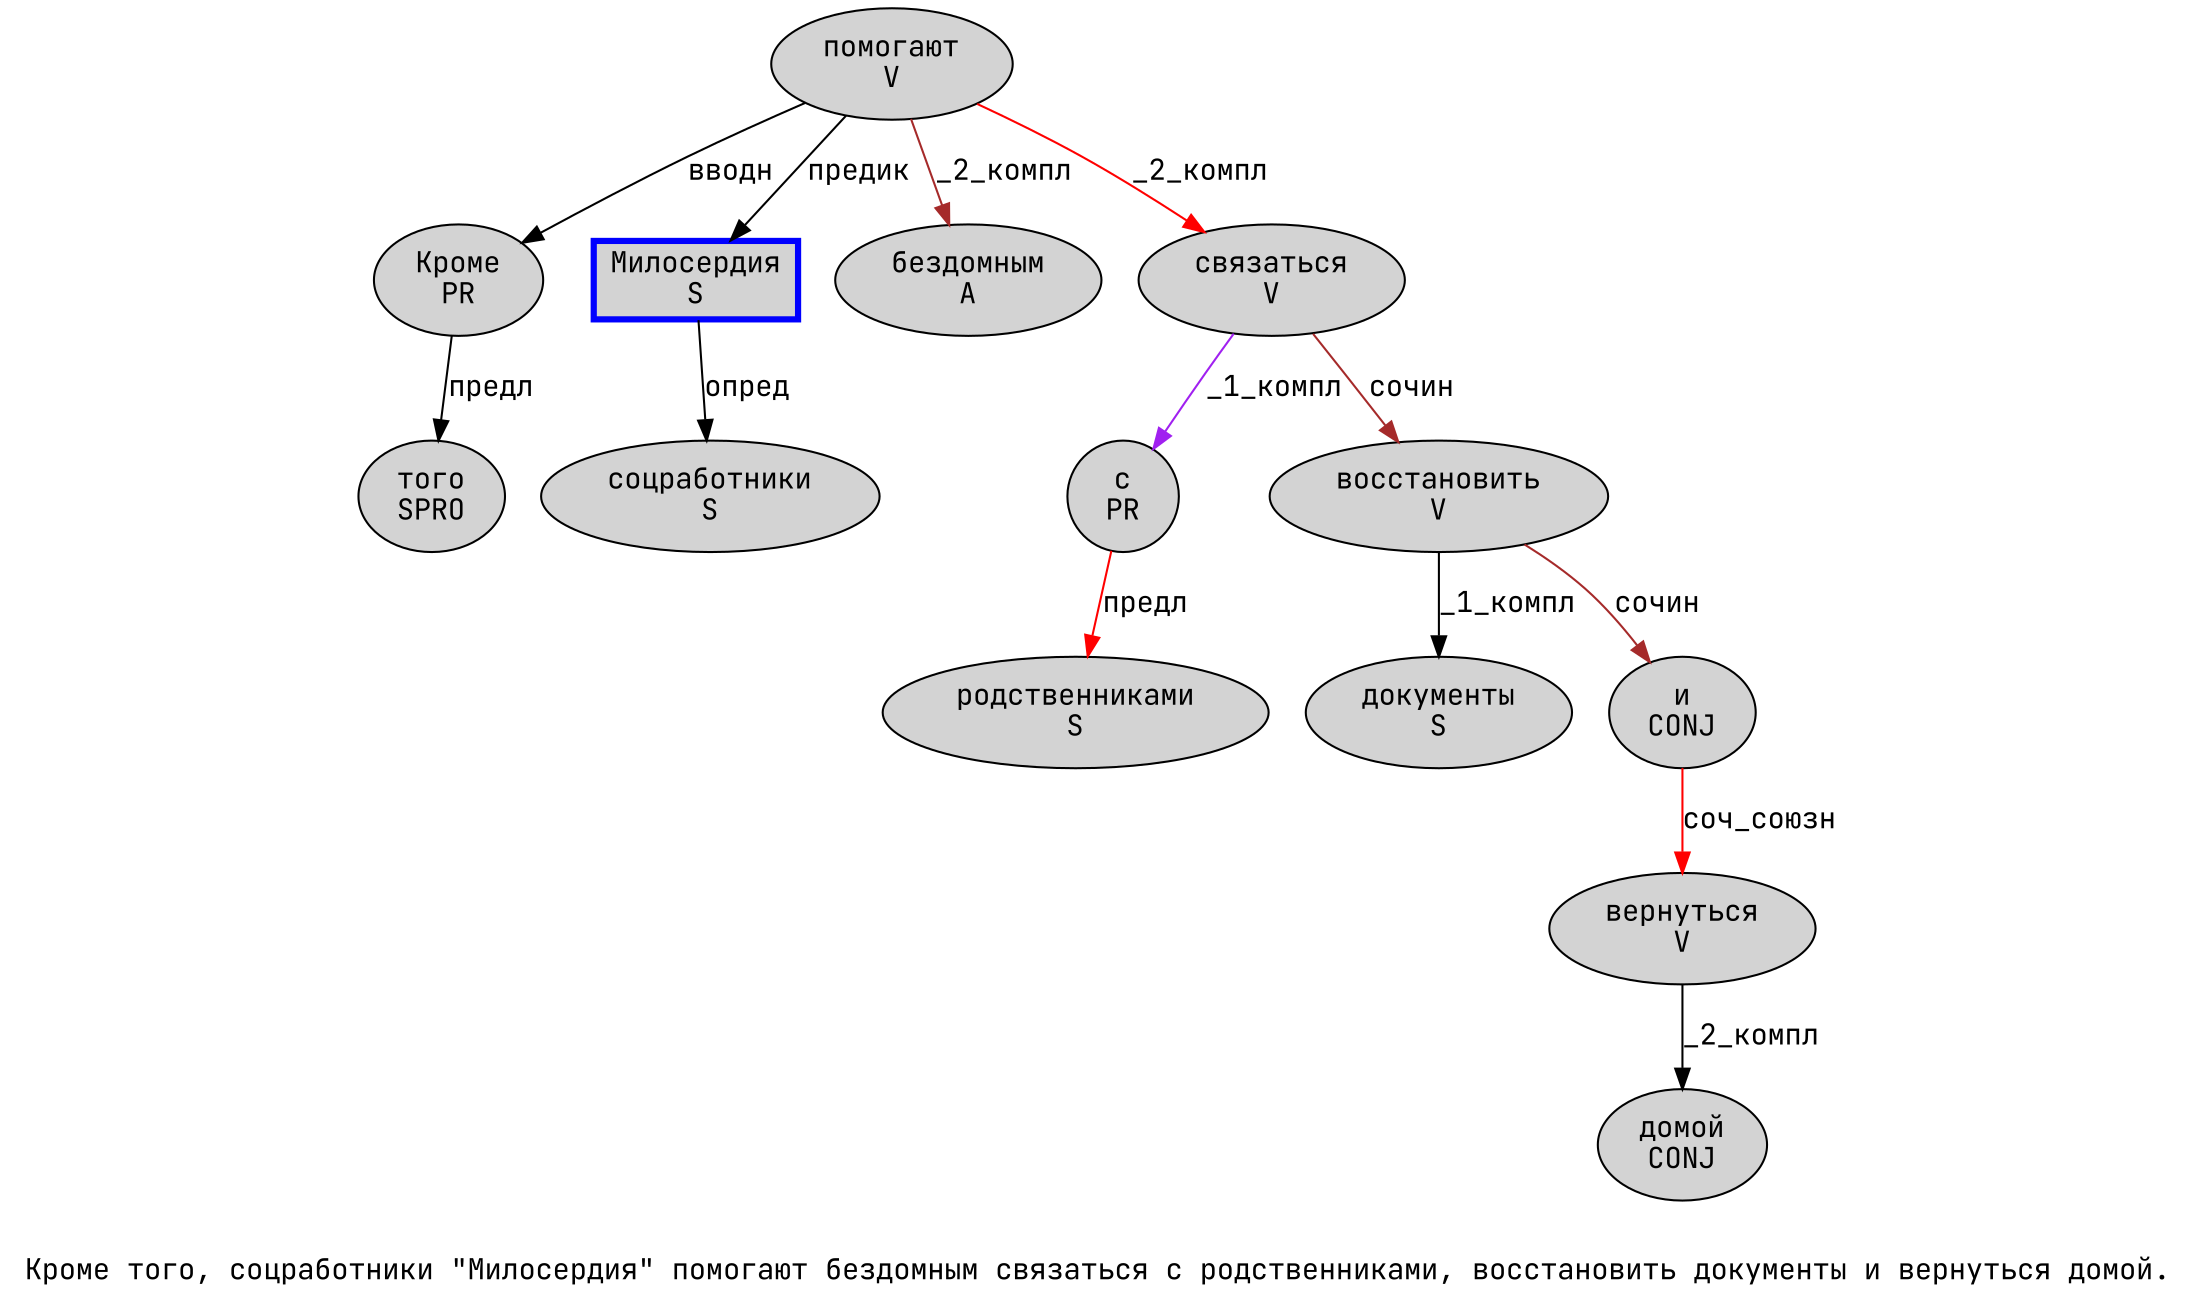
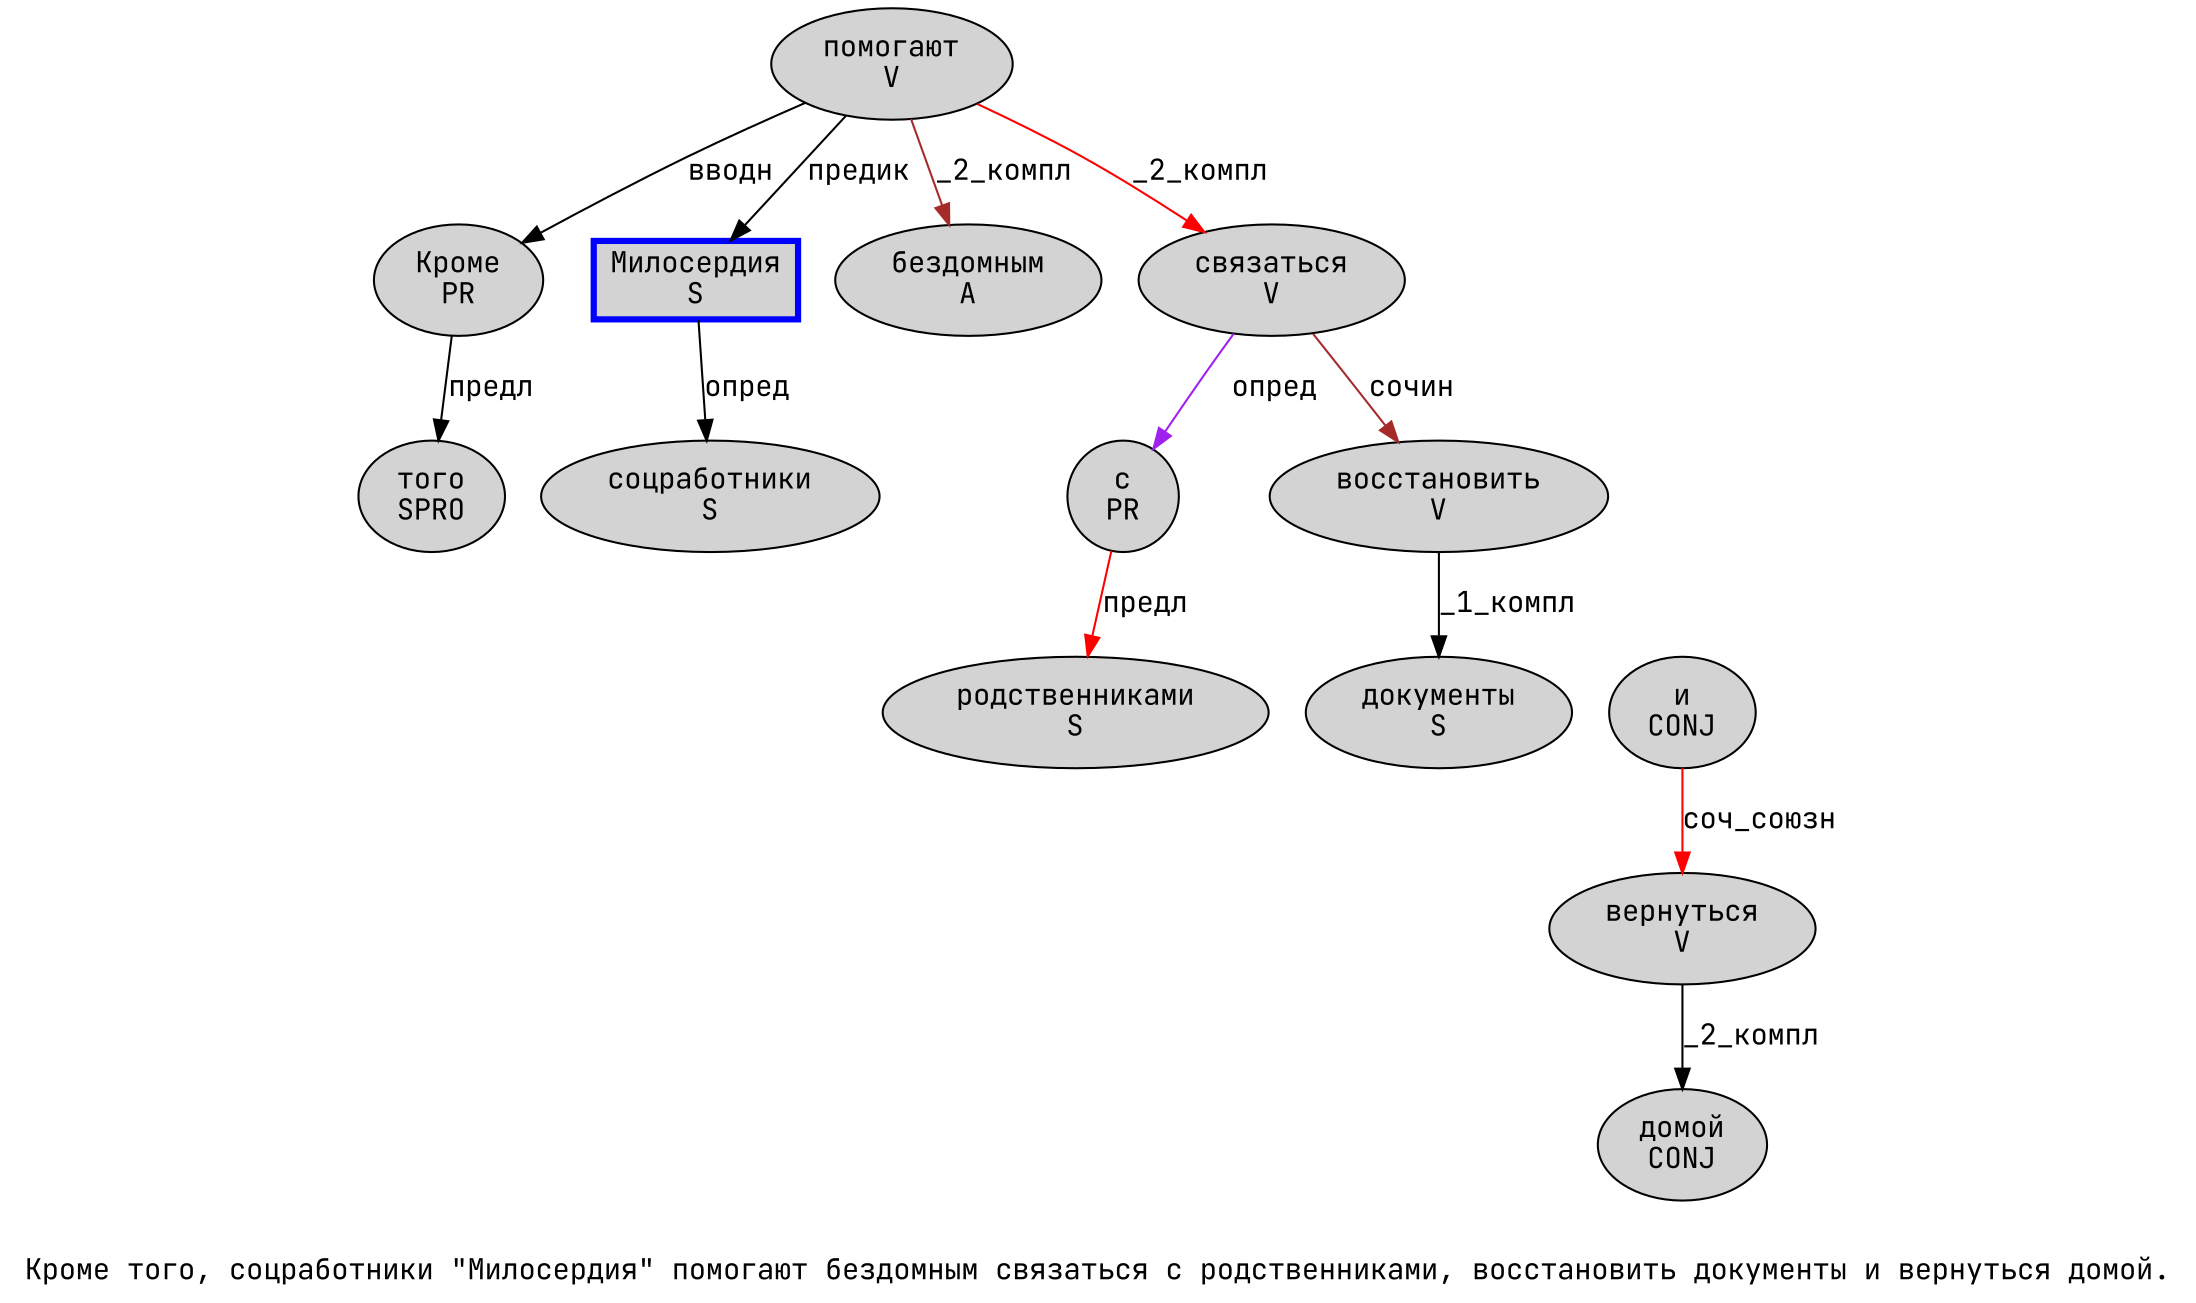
(1275, 388) -> (1275, 388)
(1586, 589) -> none
